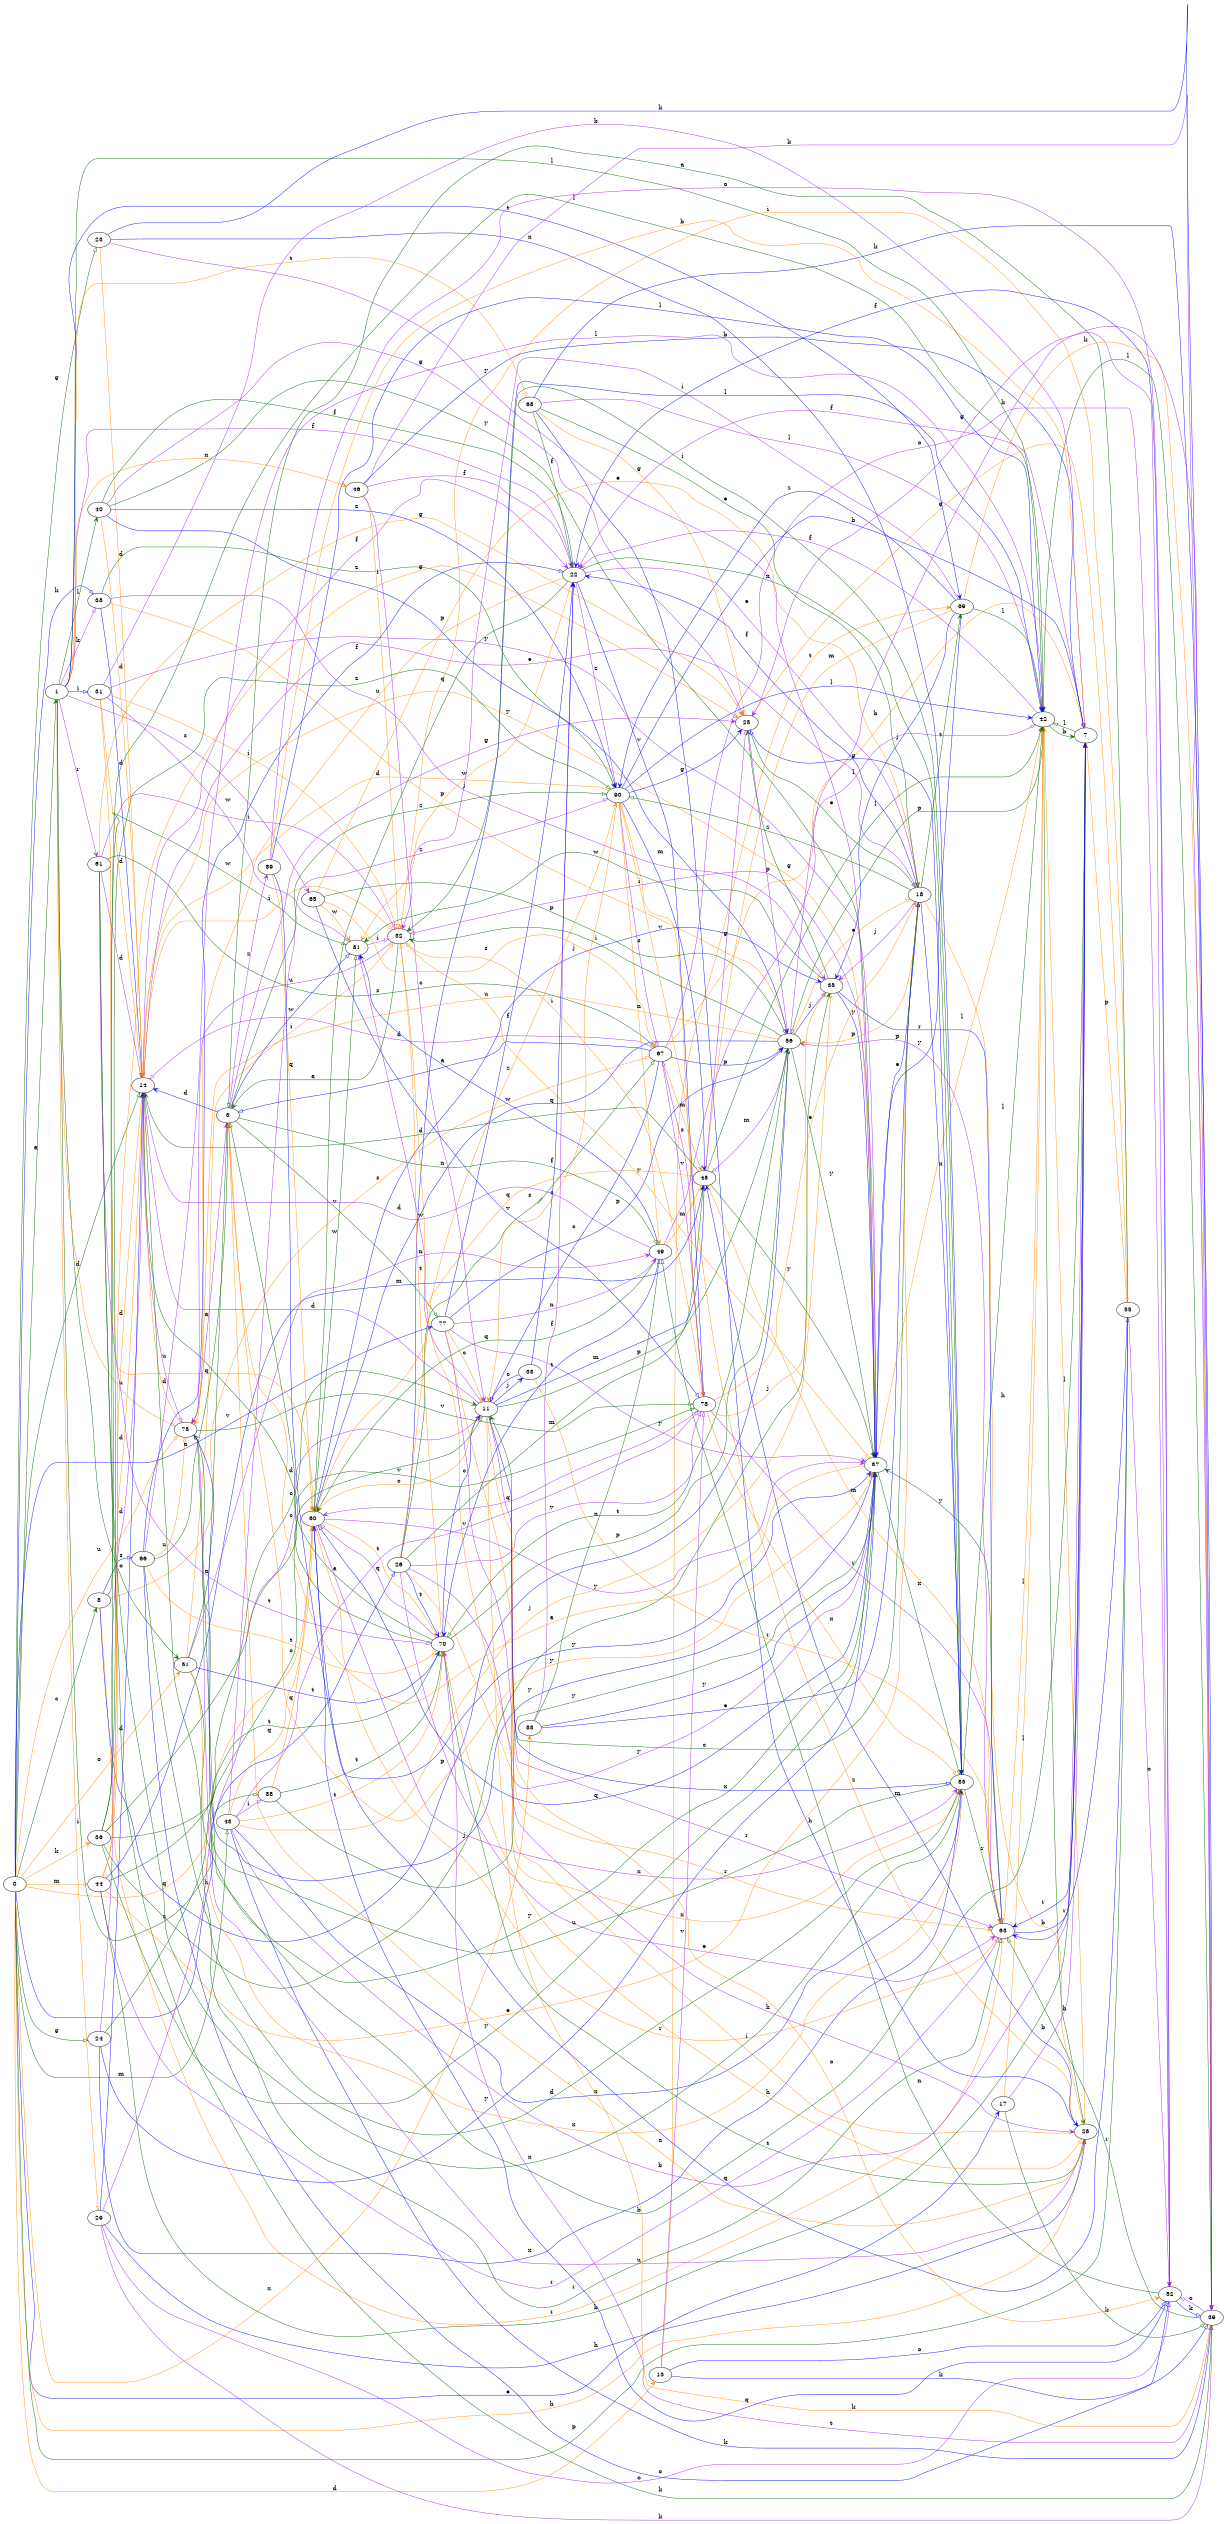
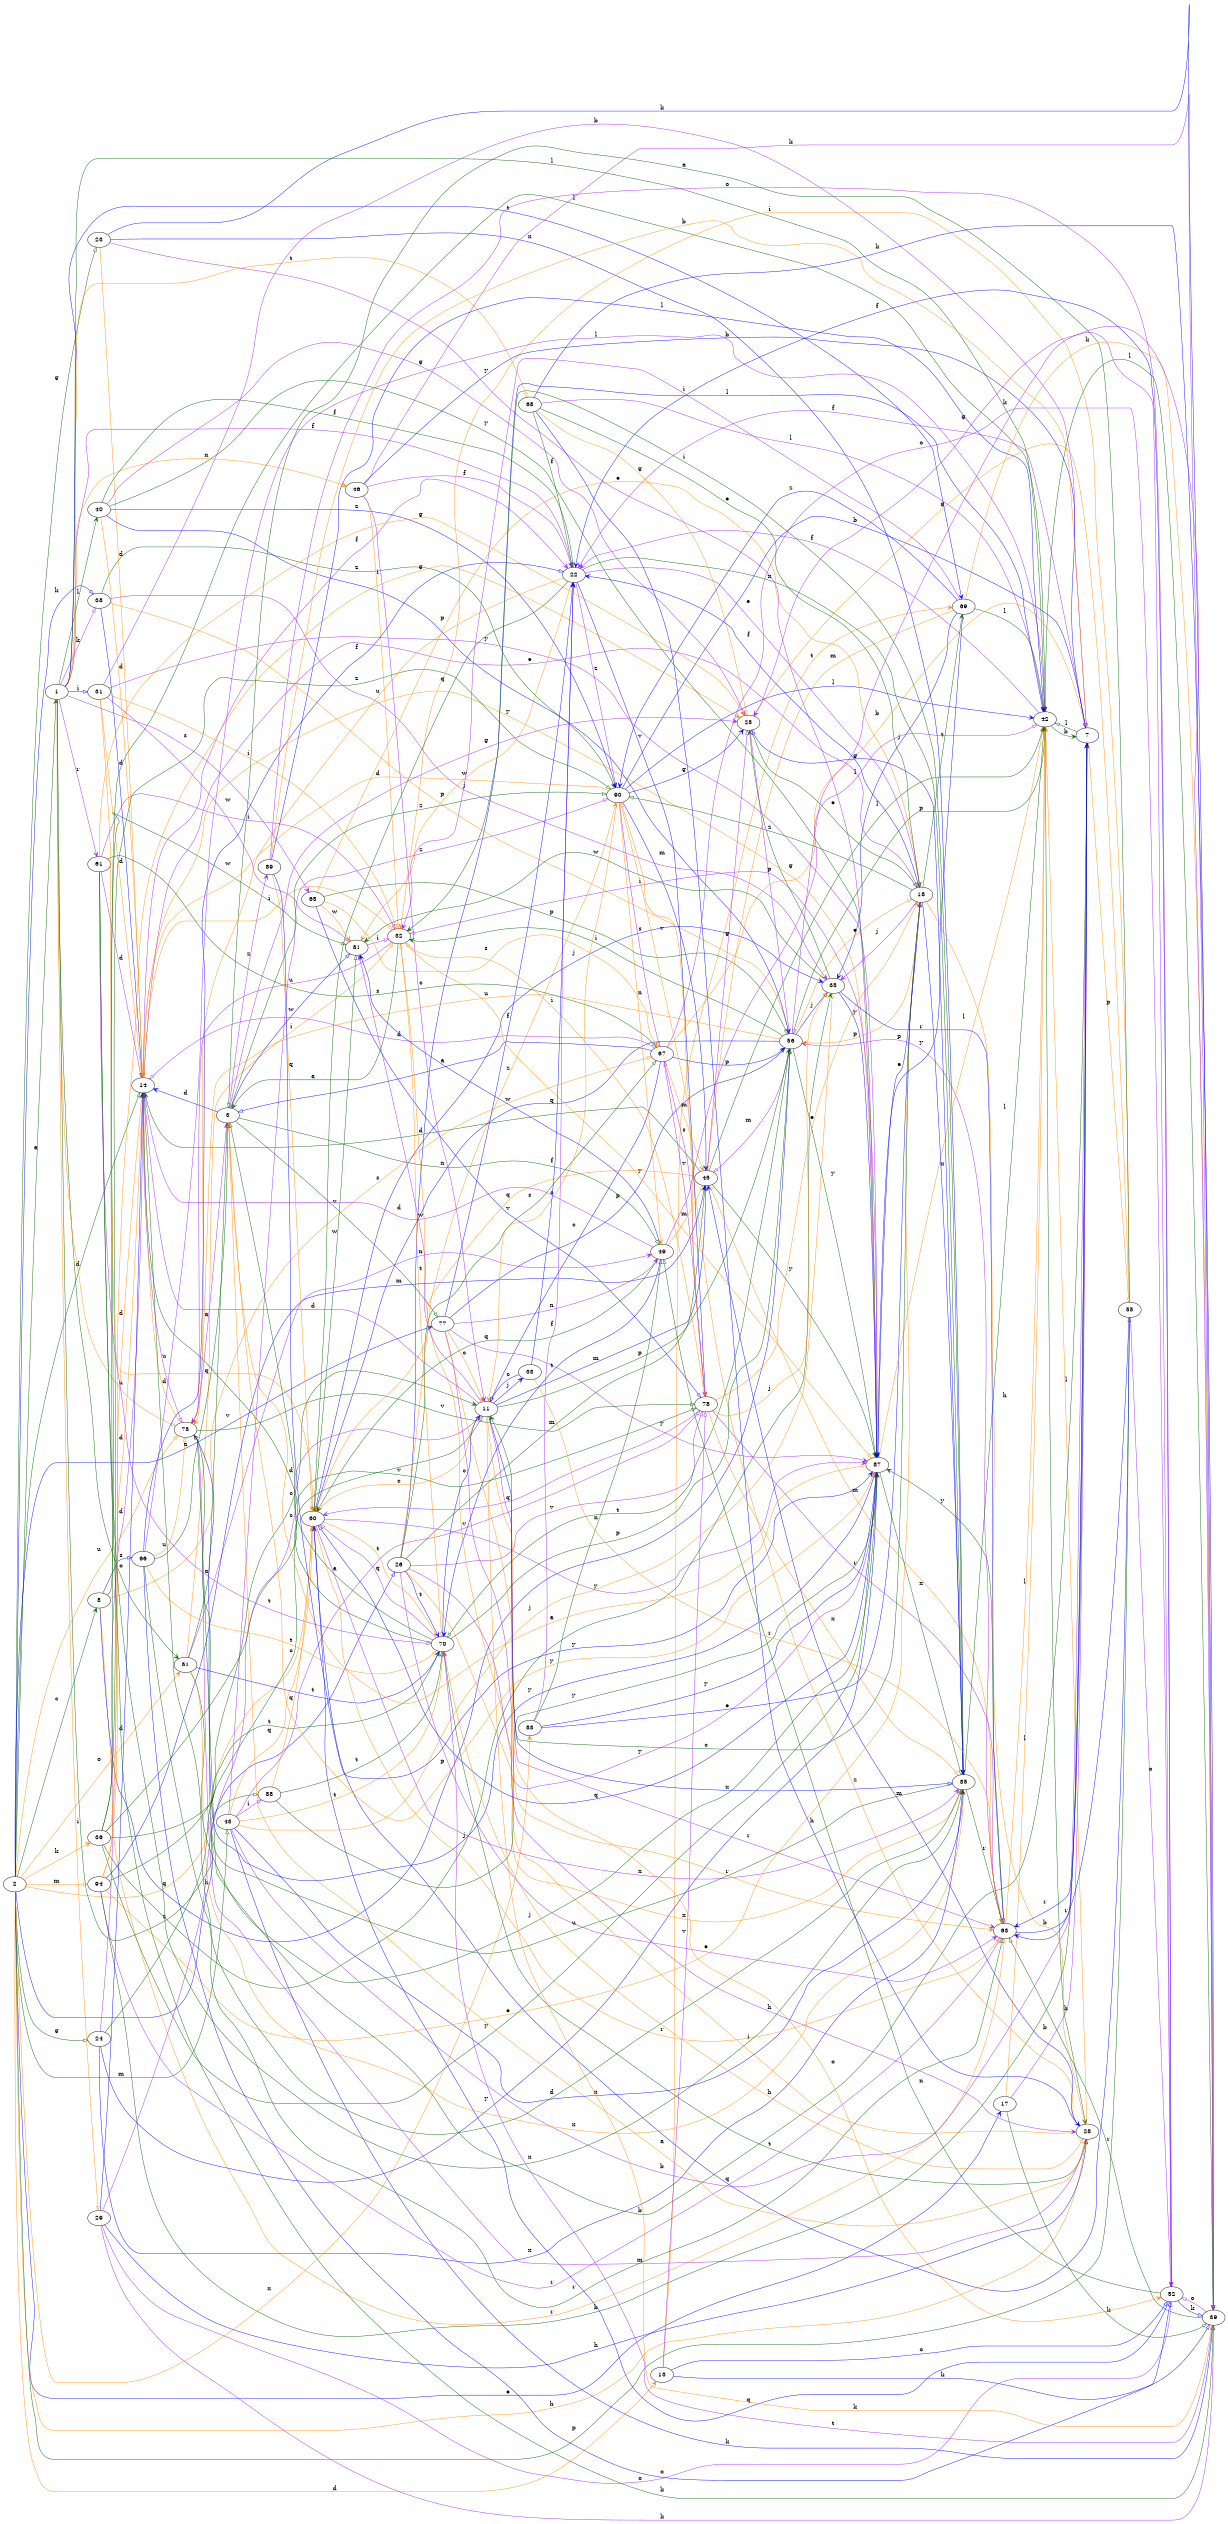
(15, 1884) -> (15, 1884)
(99, 1884) -> (99, 1884)
(530, 1915) -> (530, 1915)
(639, 2260) -> (640, 2260)
